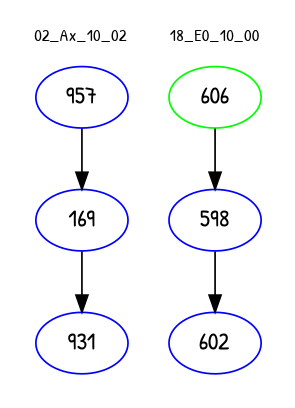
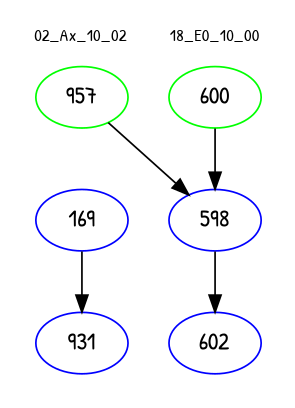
(82, 97) -> (82, 97)
(215, 97) -> (215, 97)
(82, 150) -> (130, 142)
